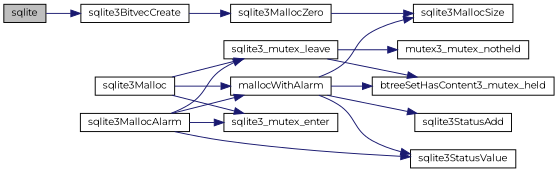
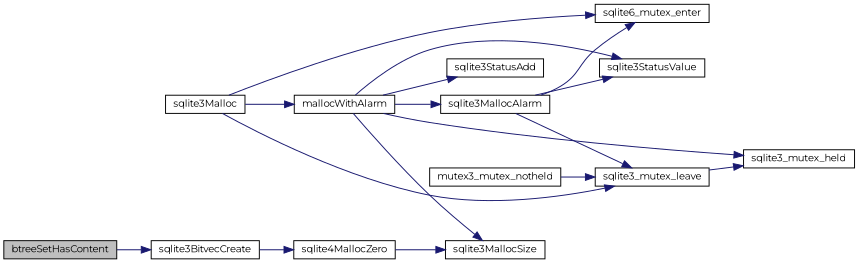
(25, 13) -> (60, 250)
(281, 13) -> (344, 250)
(363, 50) -> (573, 177)
(463, 86) -> (799, 159)
(195, 107) -> (413, 104)
(281, 122) -> (652, 13)
